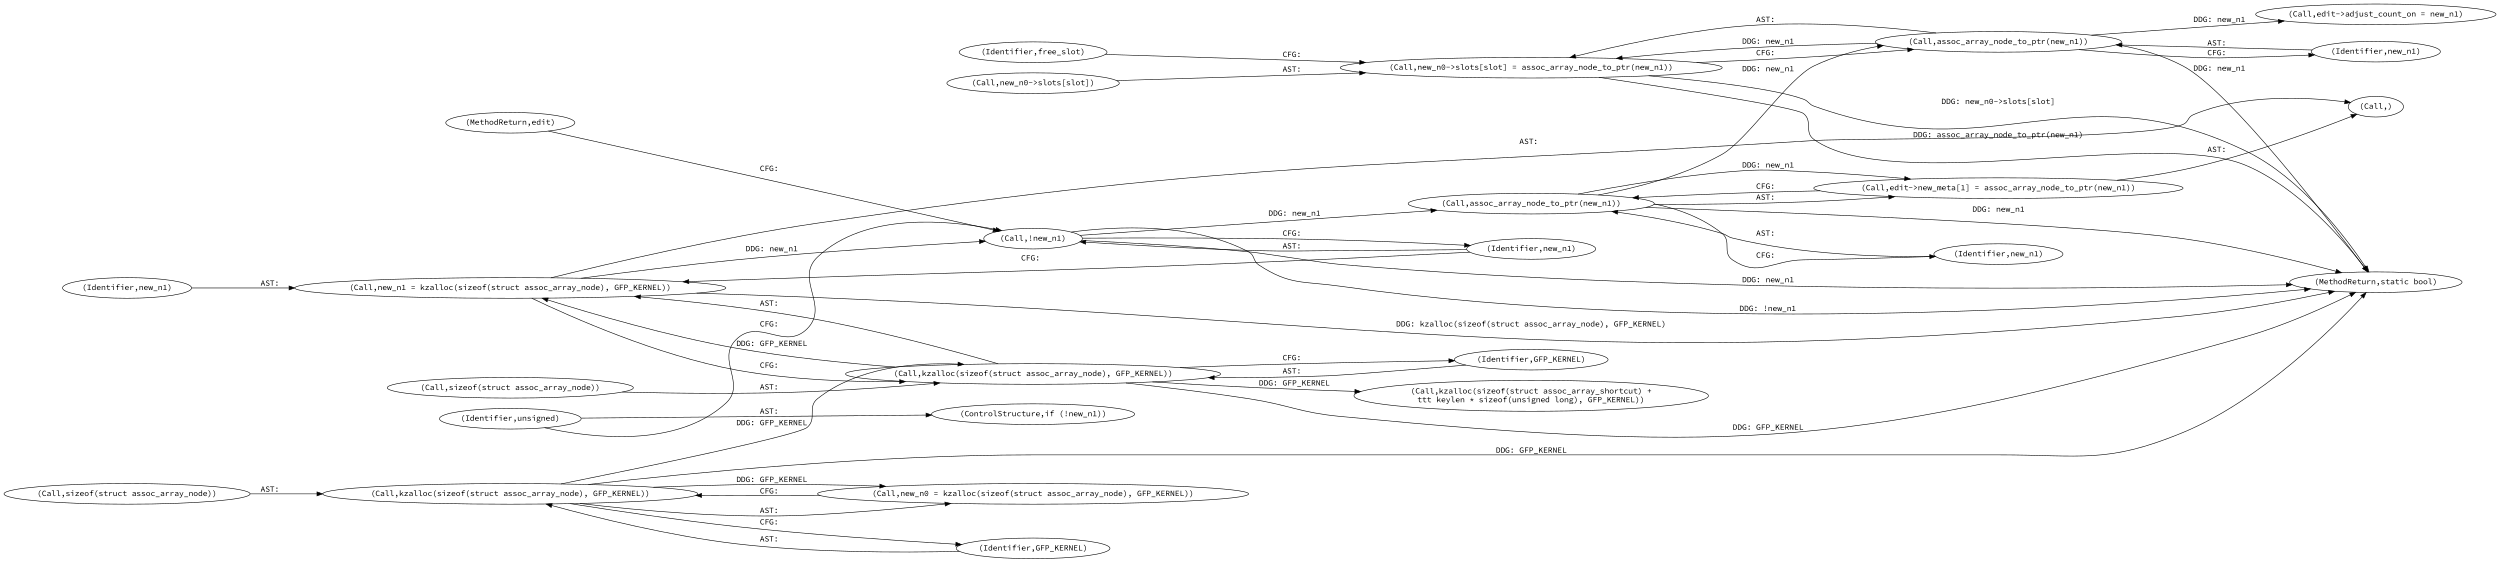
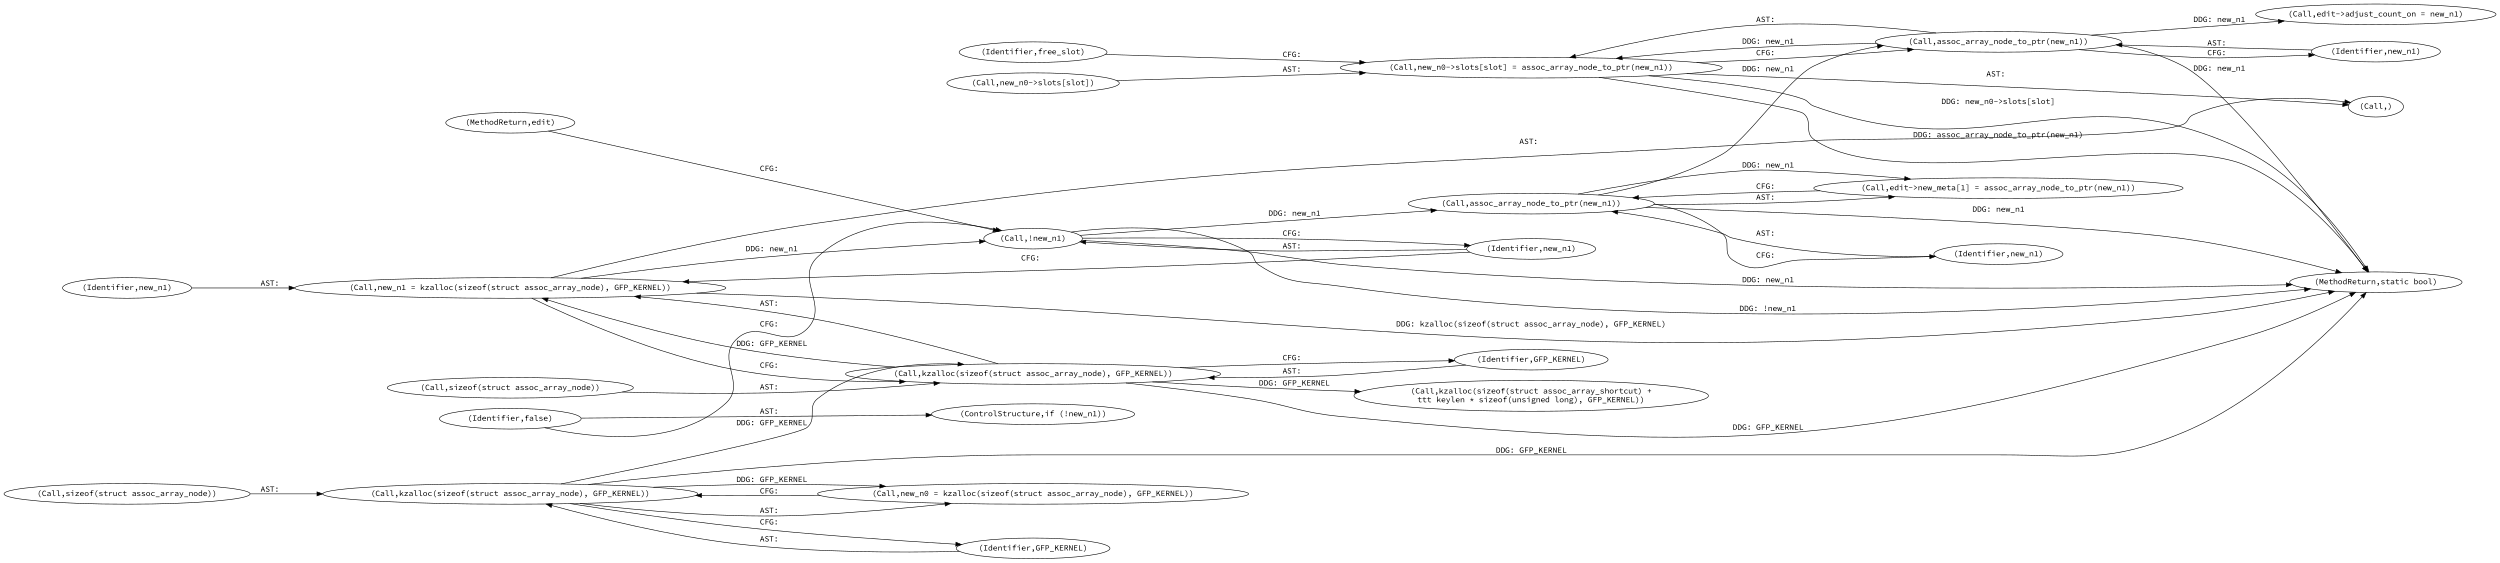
(2236, 156) -> (2015, 87)
(510, 419) -> (510, 419)
